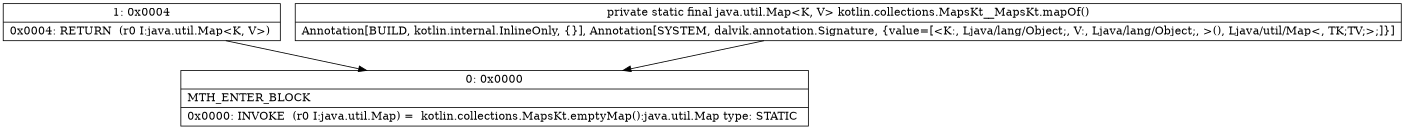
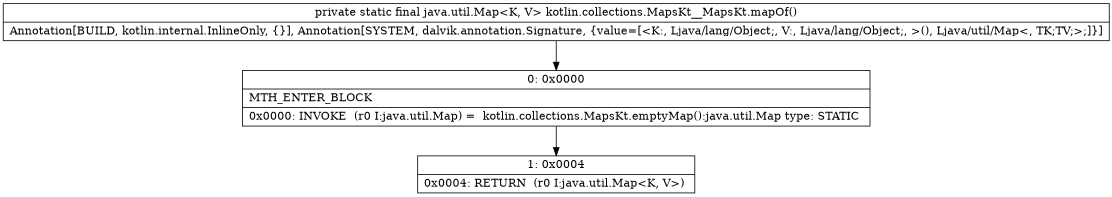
(292, 55) -> (556, 137)
